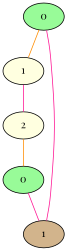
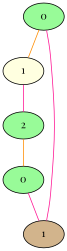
(23, 125) -> (23, 125)
